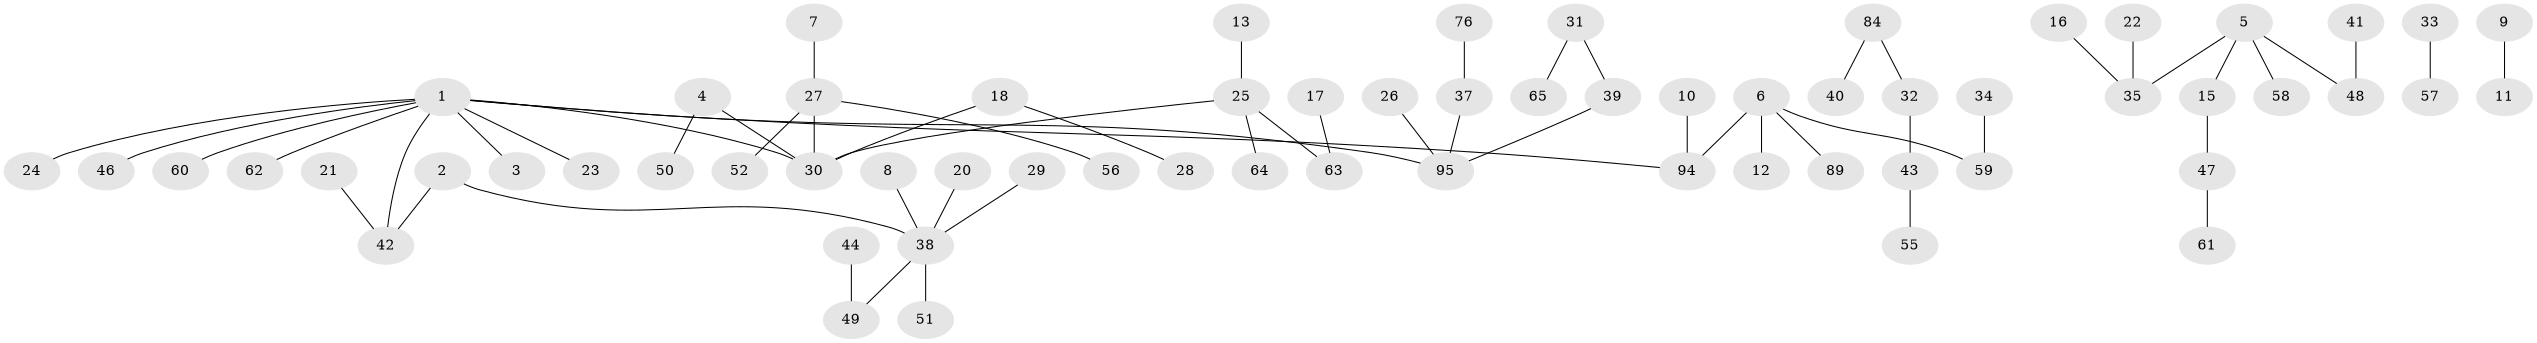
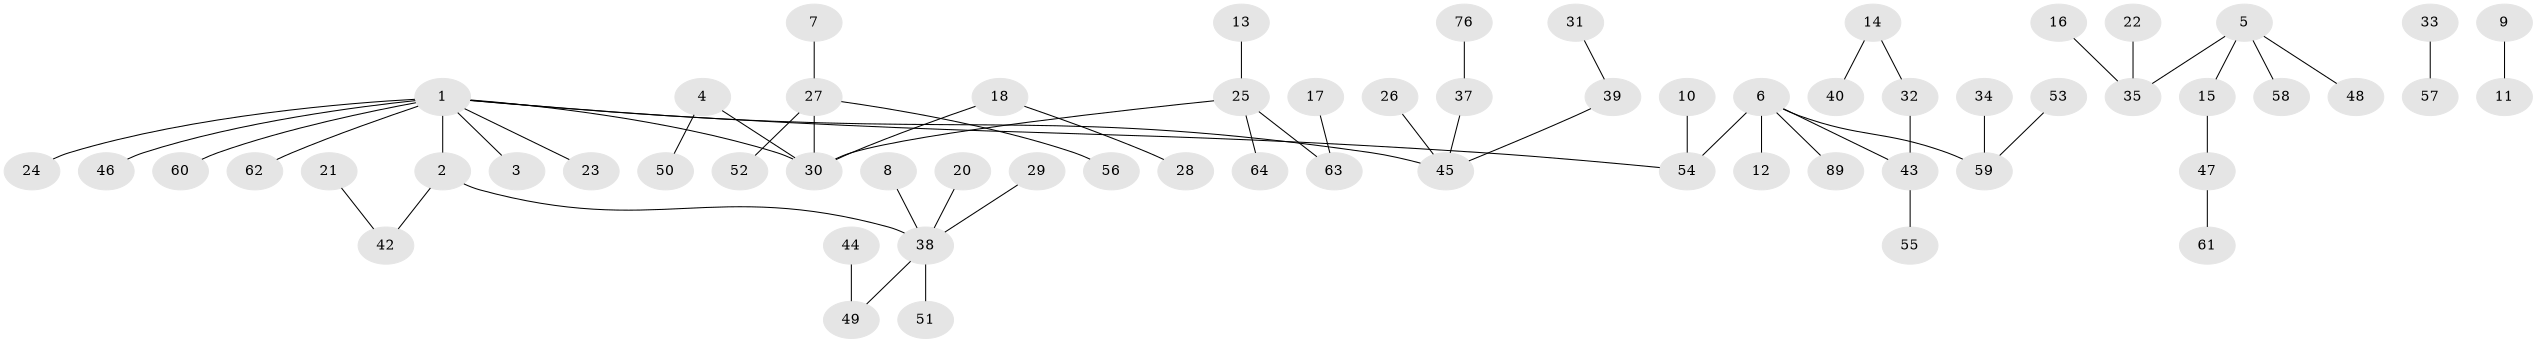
(1873, 23) -> (1873, 23)
(2356, 23) -> none
(1539, 97) -> none
none -> (2059, 97)
none -> (1836, 134)
(400, 167) -> (443, 134)
(1446, 171) -> (1446, 171)
(1687, 171) -> (1687, 171)
